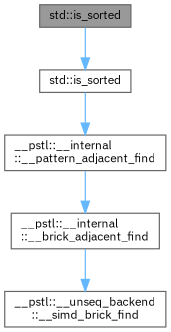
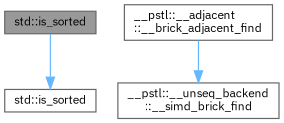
(85, 153) -> none
(85, 231) -> (198, 23)
